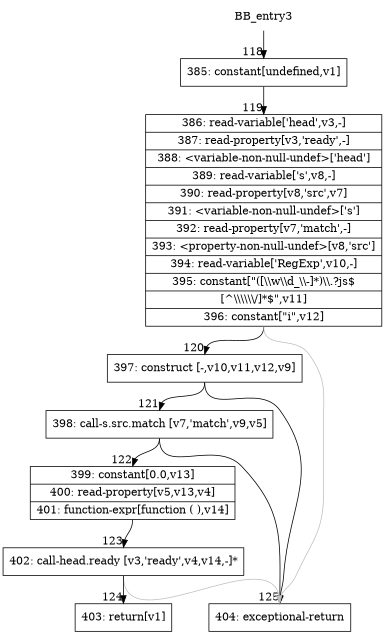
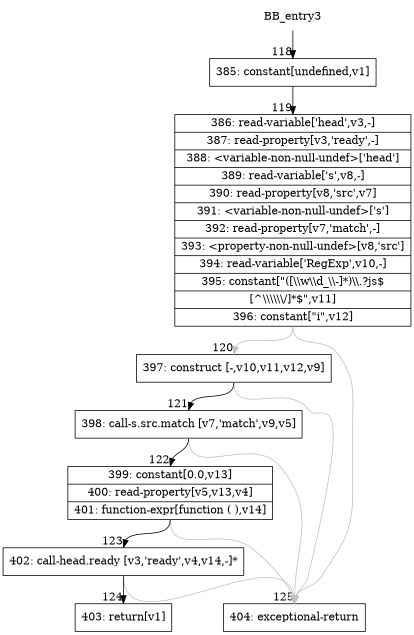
(238, 340) -> (267, 340)
(300, 457) -> (332, 453)
(256, 483) -> (288, 478)
none -> (237, 541)
